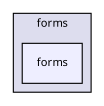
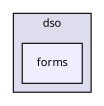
(52, 24) -> (52, 24)
